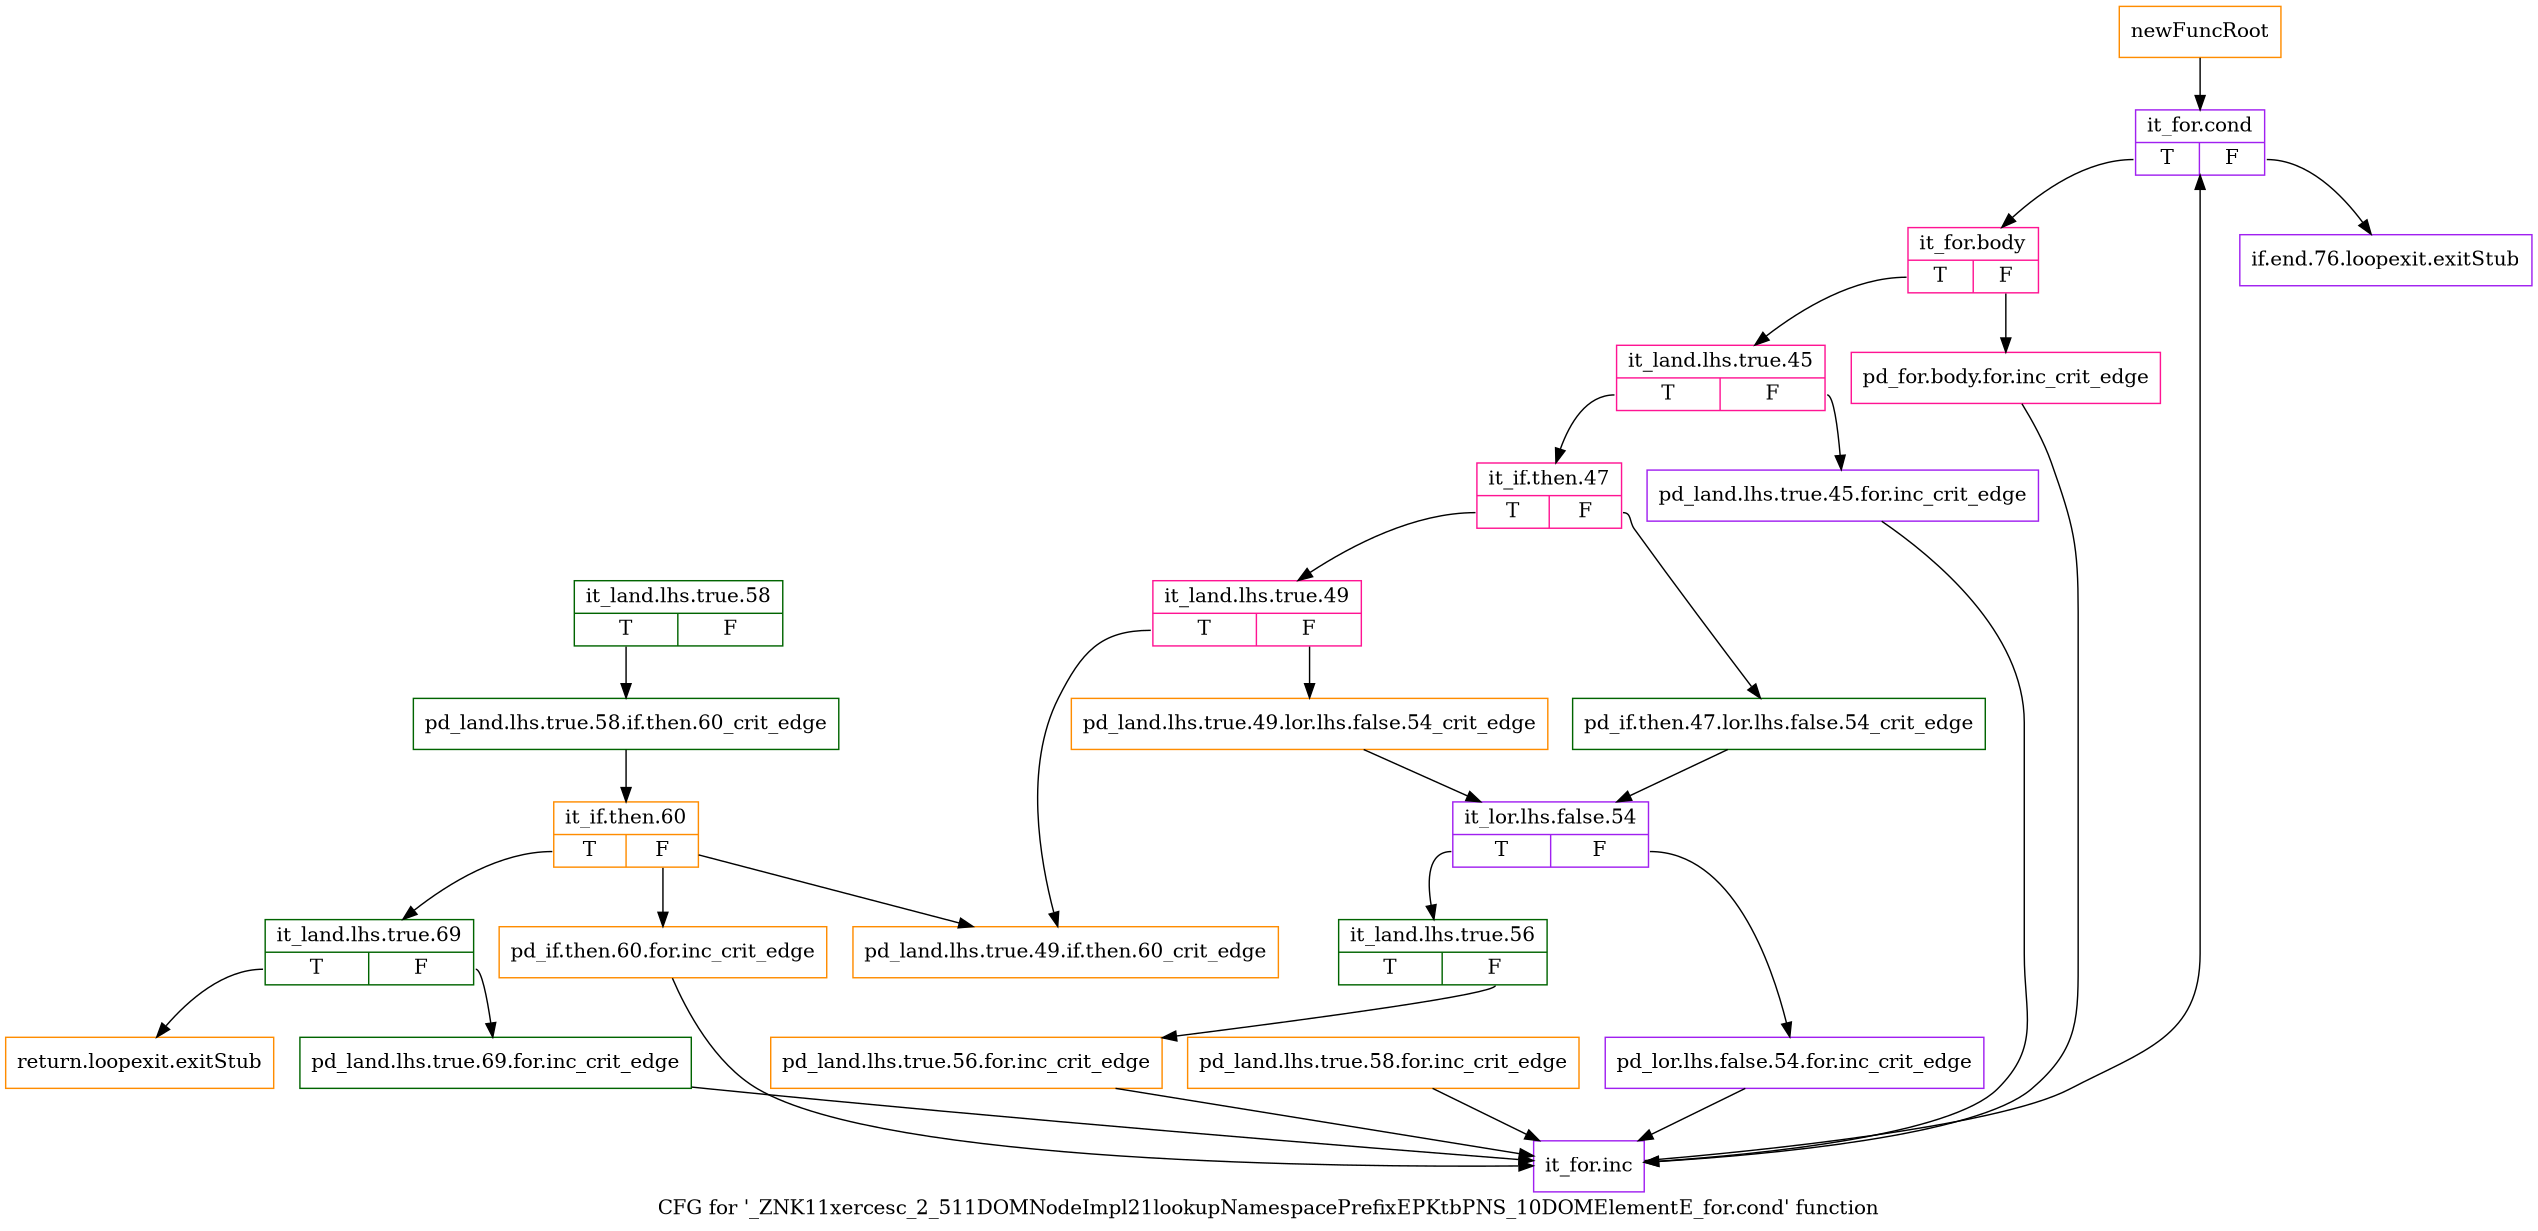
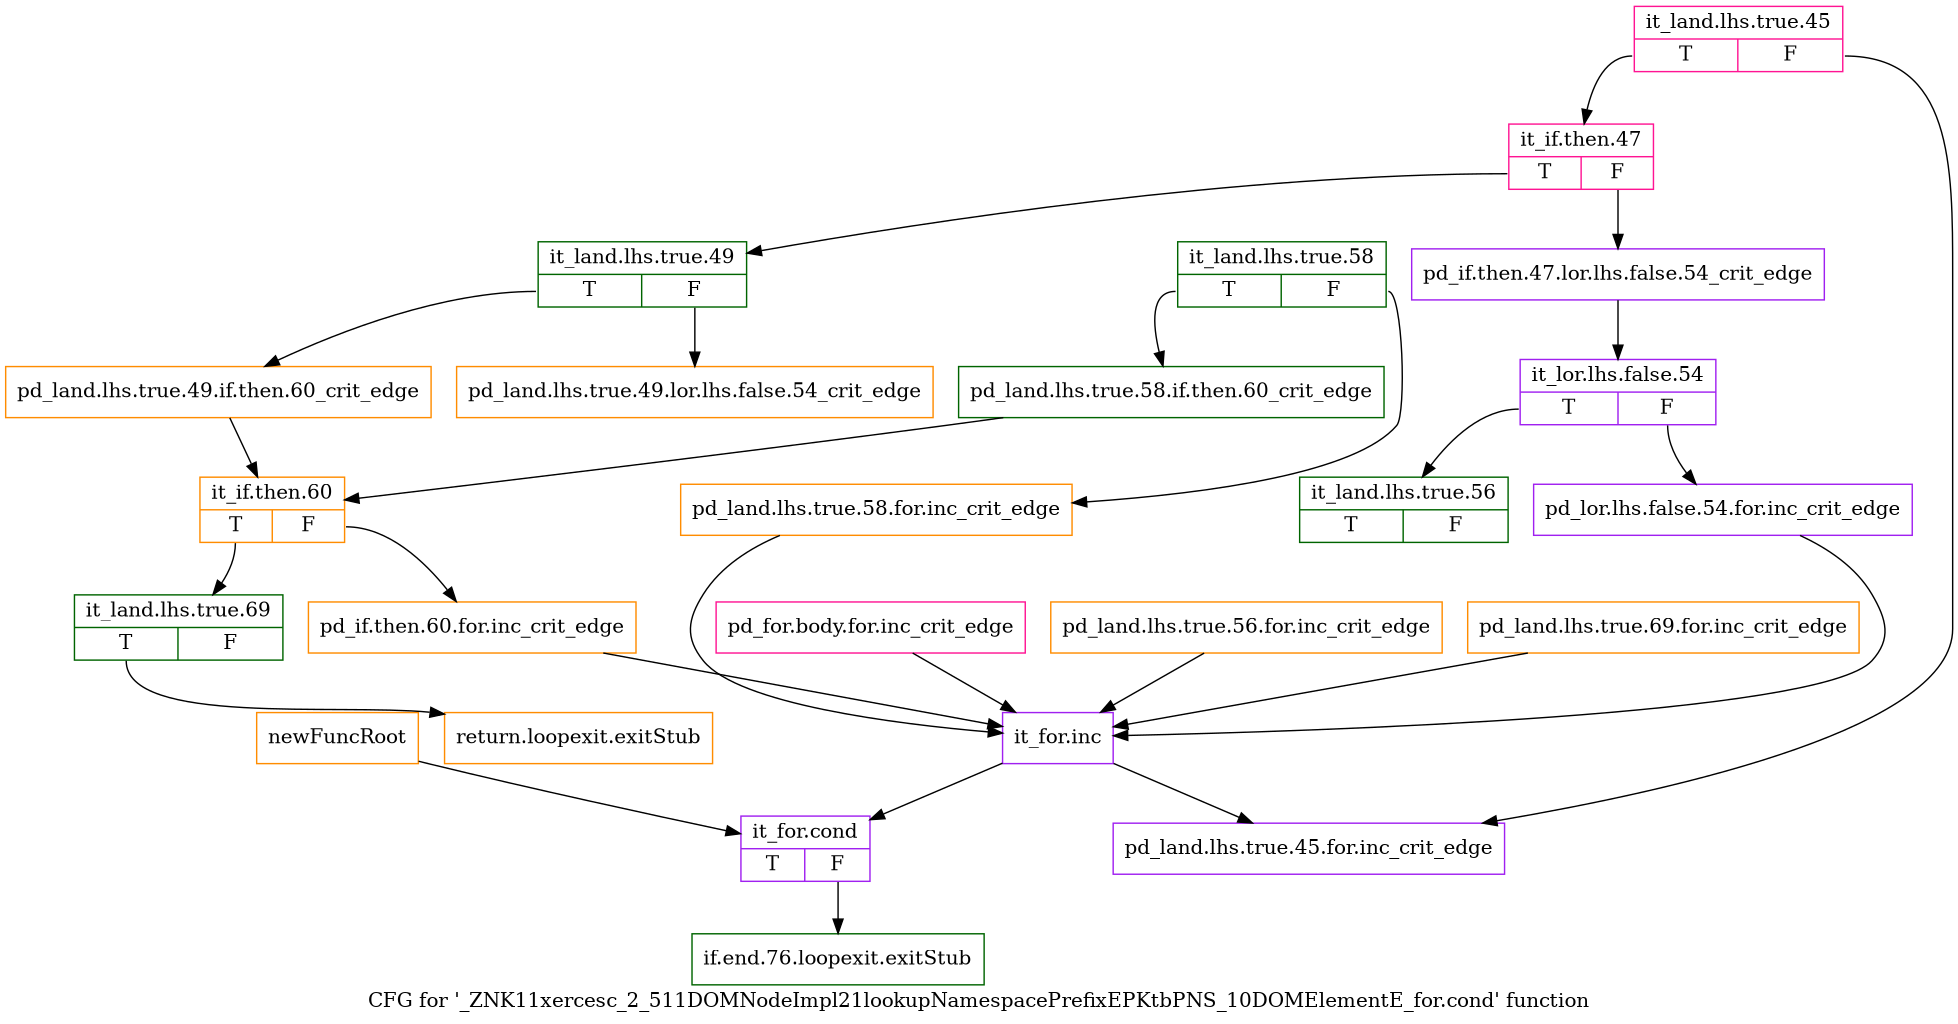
(1973, 260) -> none
(2386, 260) -> (838, 959)
none -> (1315, 468)
(1257, 613) -> (642, 274)
(1779, 724) -> (1618, 274)
(1416, 773) -> none
(829, 889) -> (241, 441)
(2024, 957) -> (1176, 790)
(486, 995) -> none
(1337, 1015) -> none
(496, 1063) -> (1663, 627)
